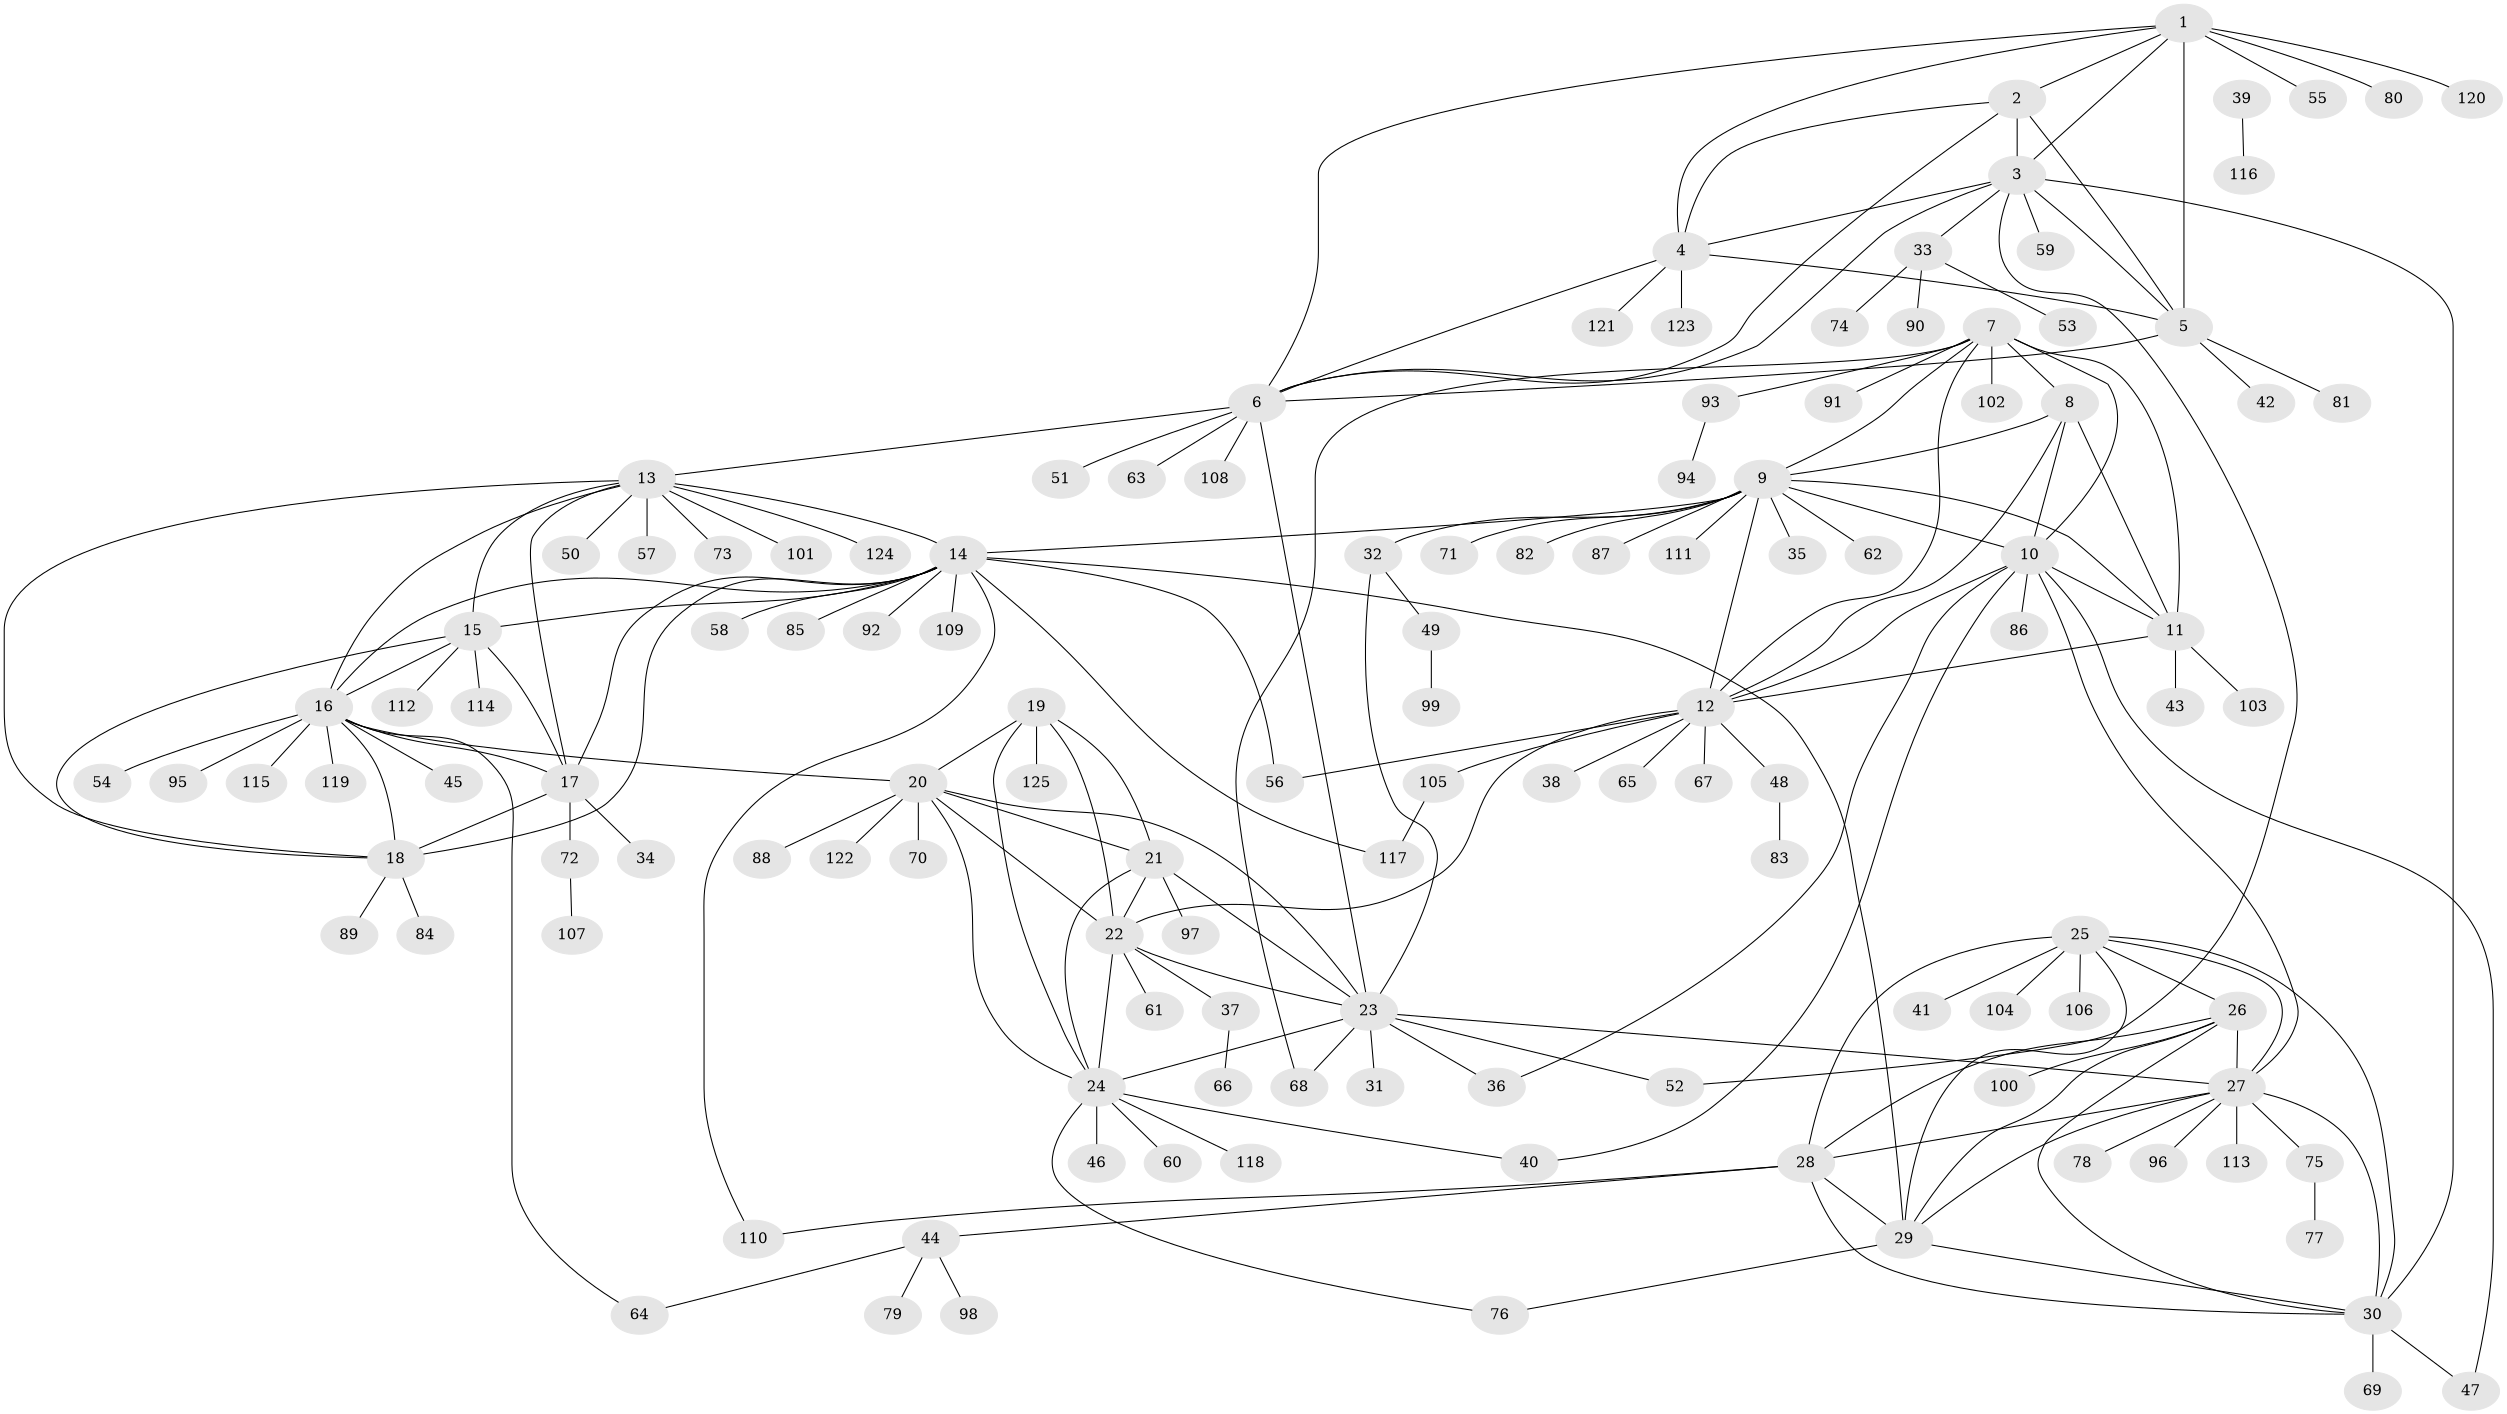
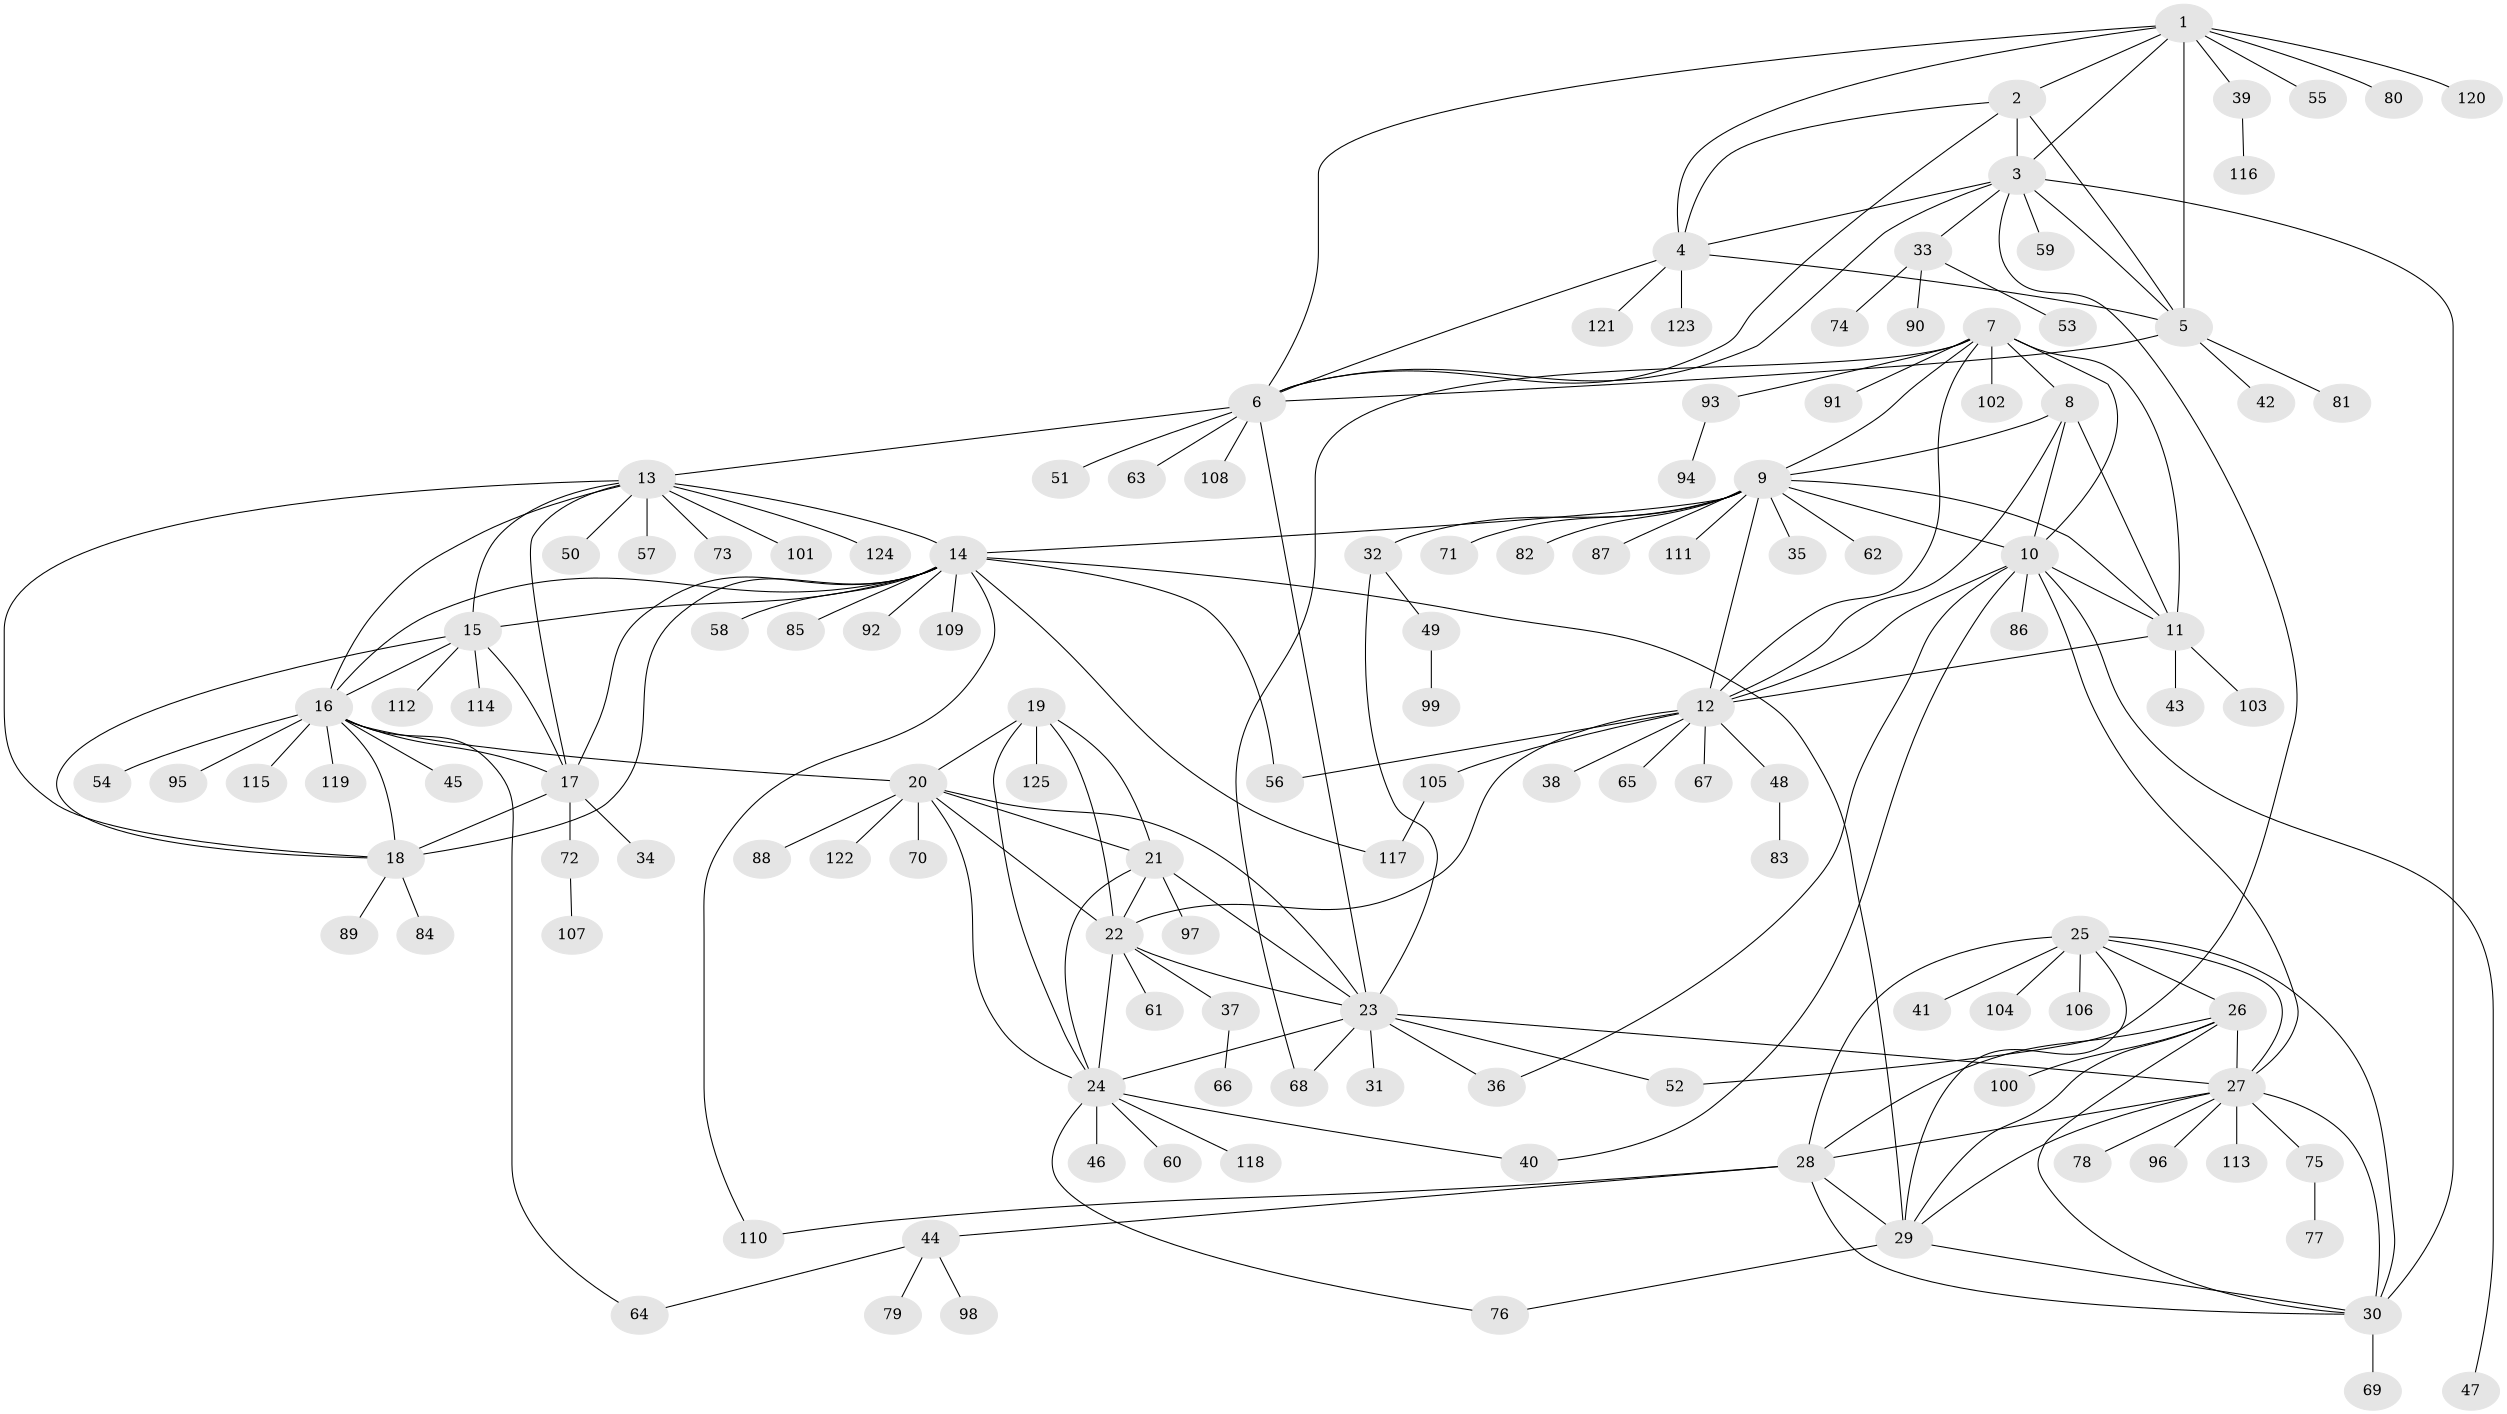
none -> (2213, 61)
(2422, 1353) -> none
